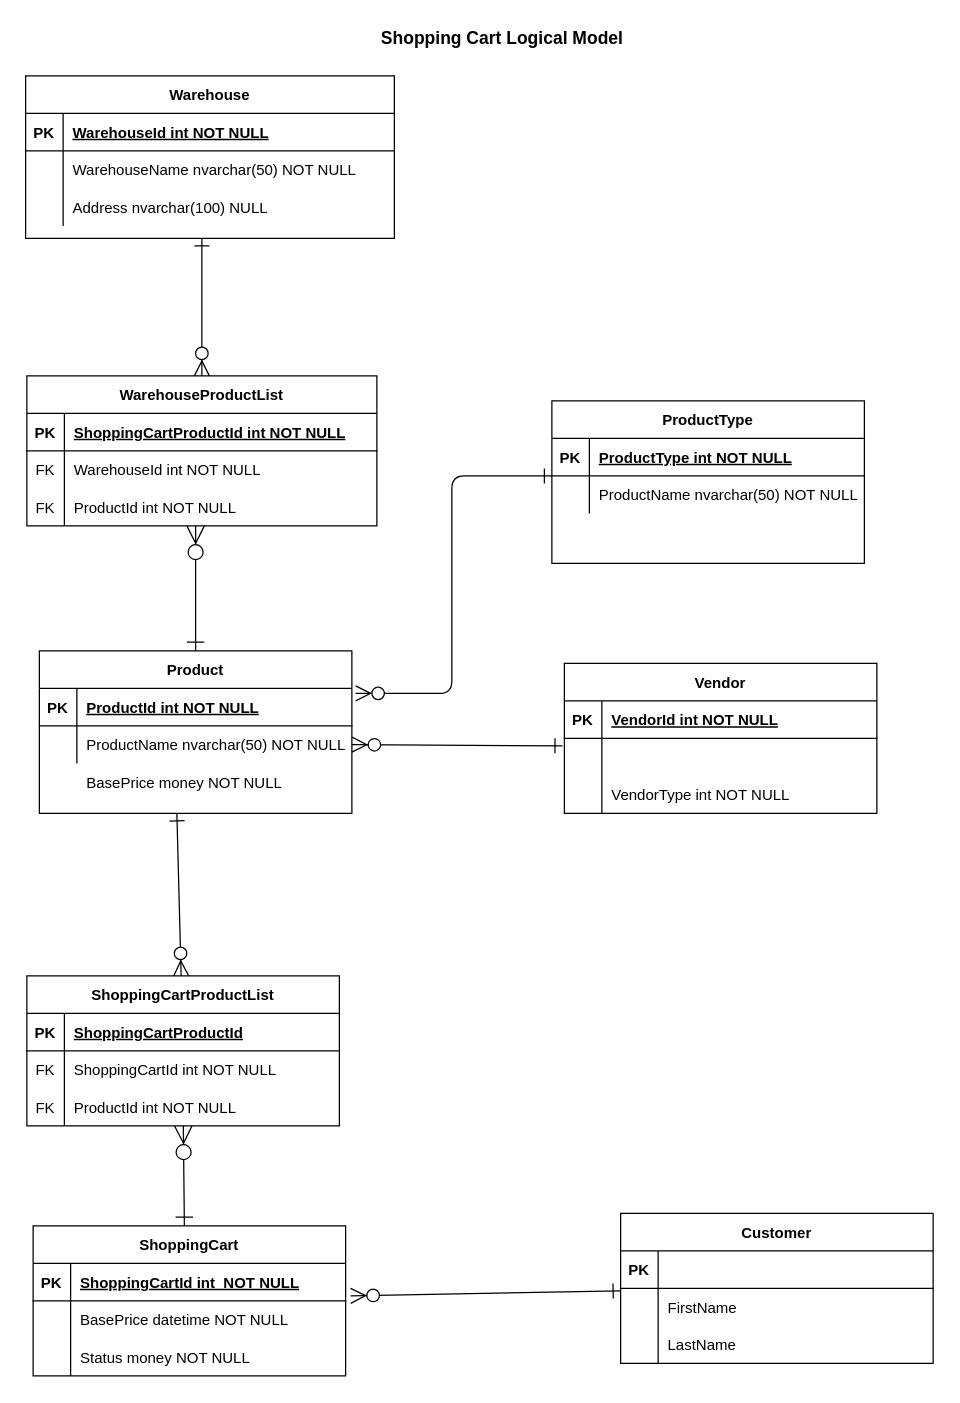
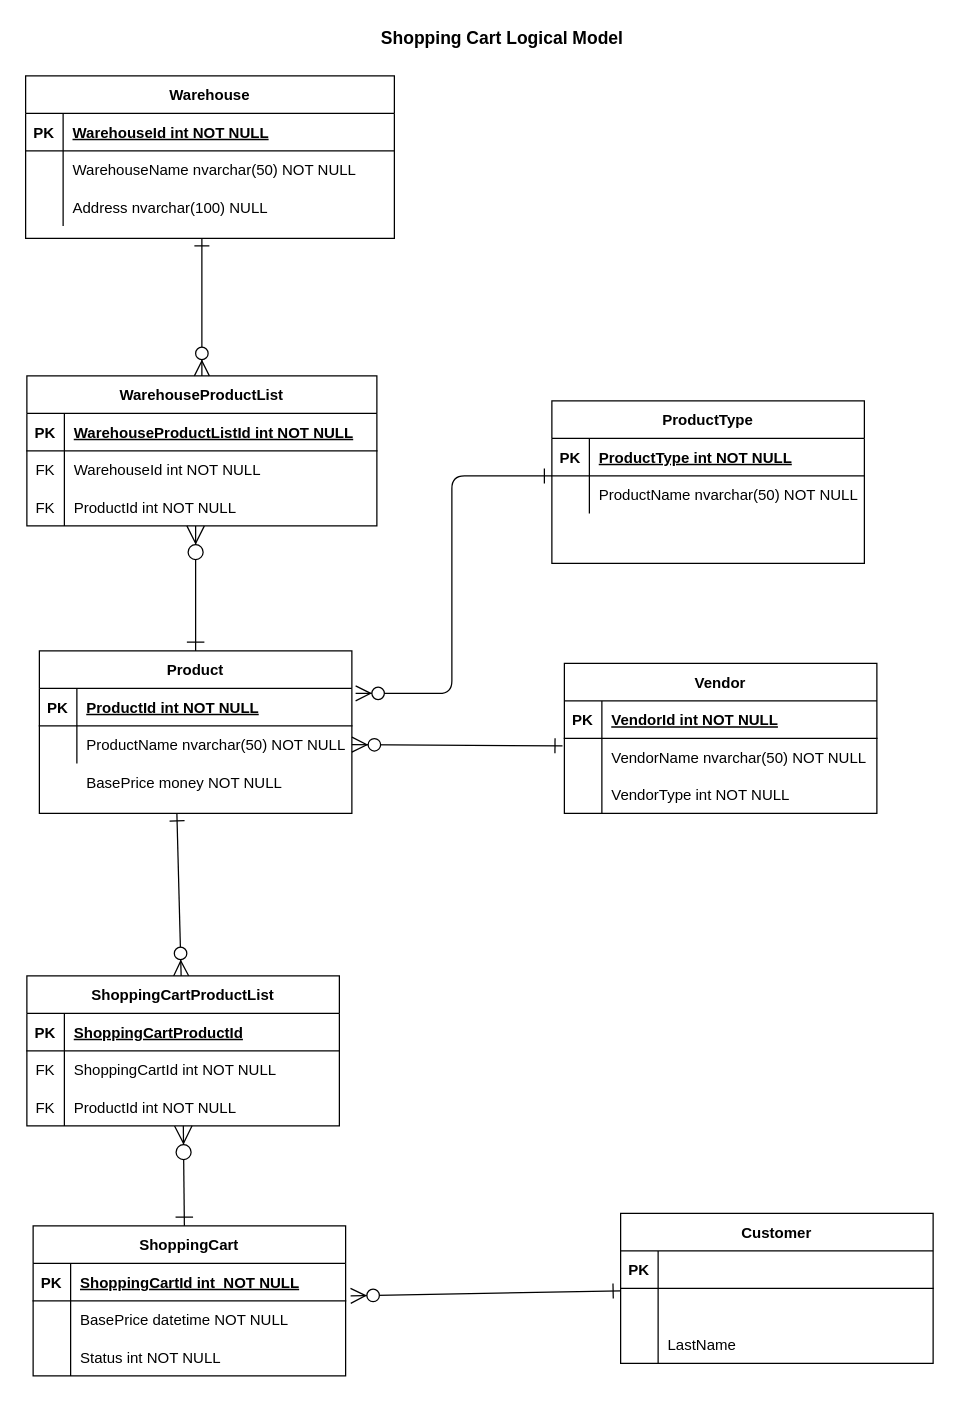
(207, 433) -> (211, 433)
none -> (739, 757)
(796, 1307) -> none
(162, 1358) -> (152, 1358)
